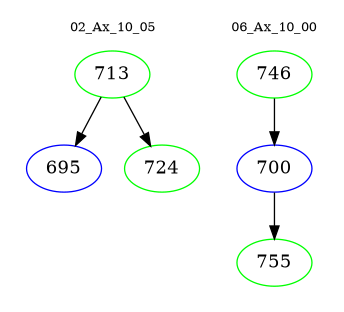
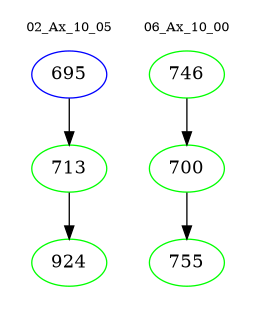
(91, 115) -> (69, 115)
(162, 169) -> (69, 263)
(274, 169) -> (187, 169)
